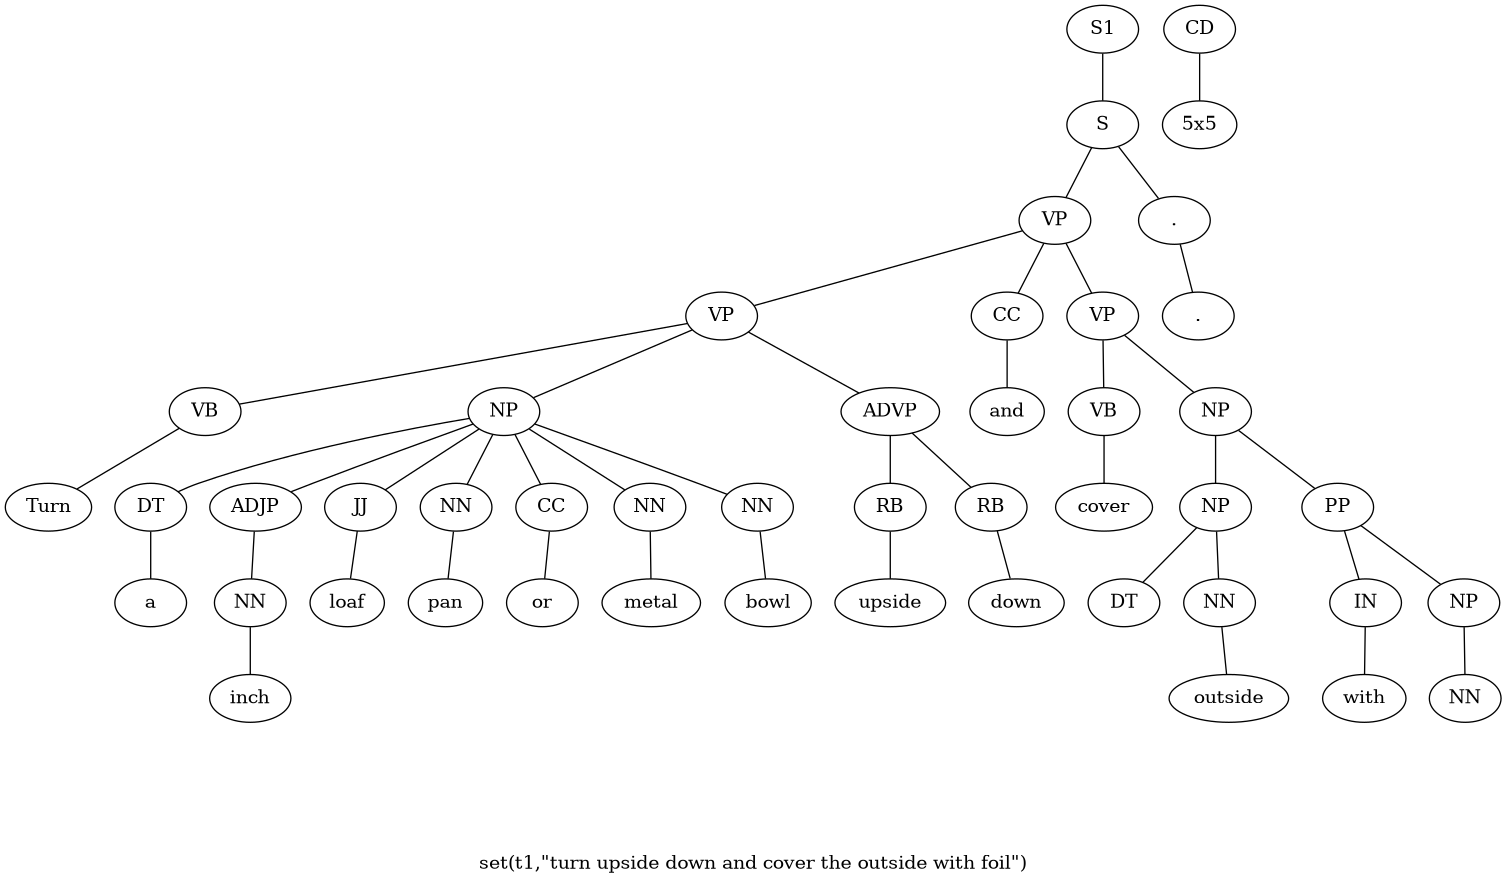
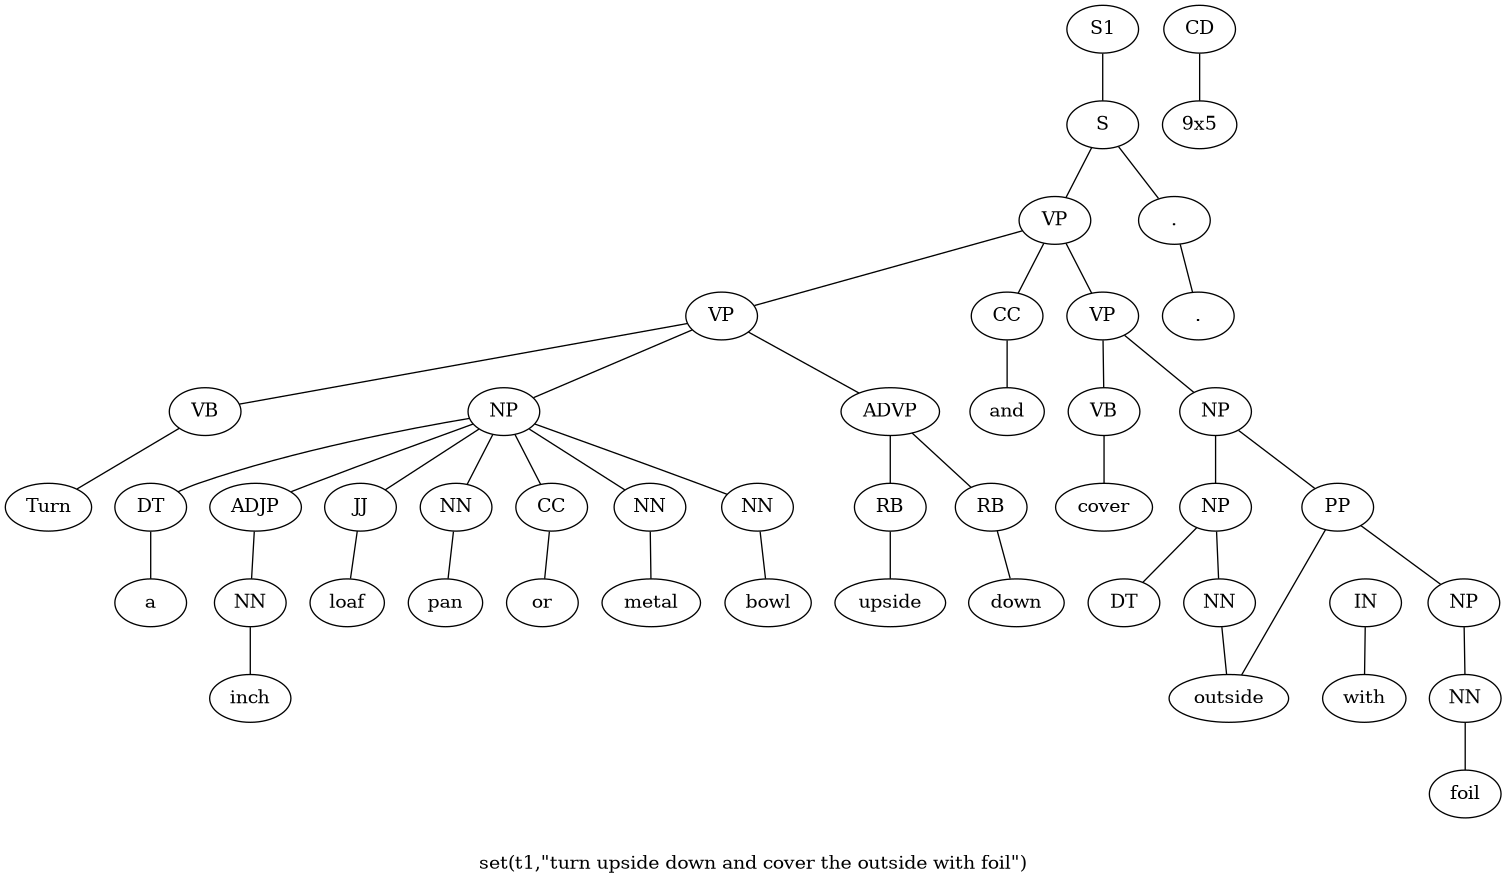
(1200, 125) -> (1200, 125)
(1352, 555) -> (1284, 602)
none -> (1465, 794)
